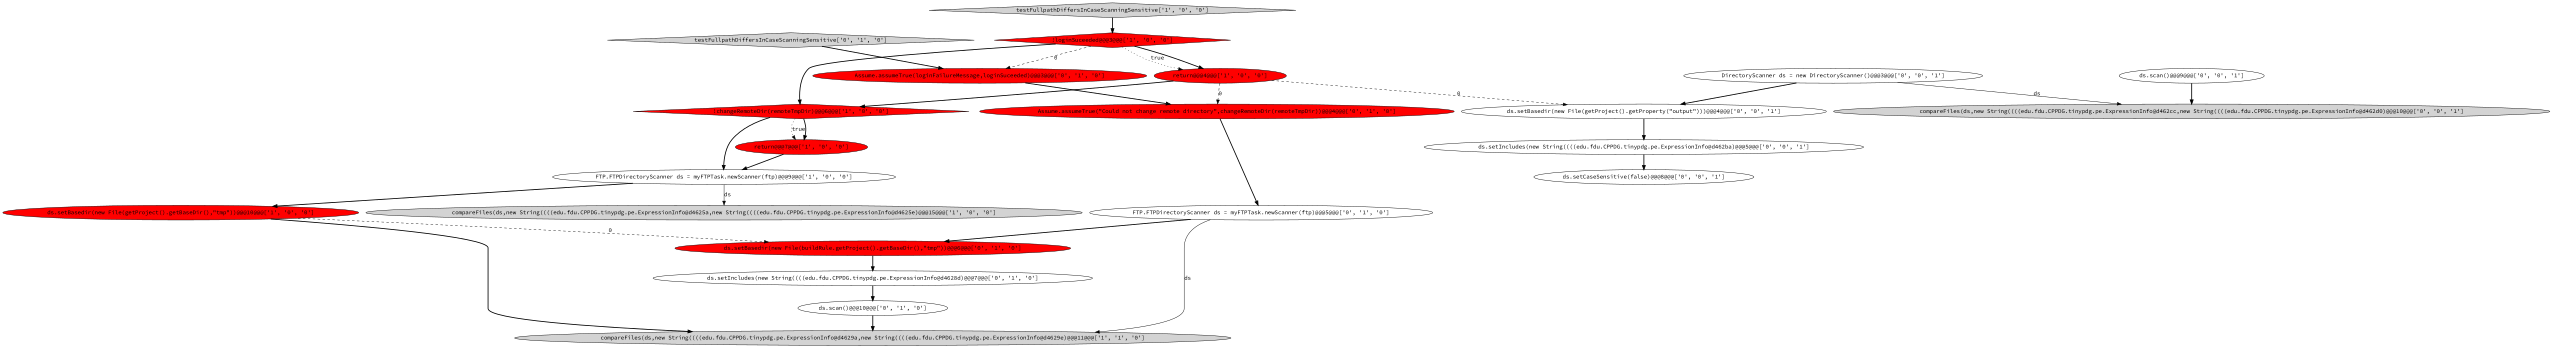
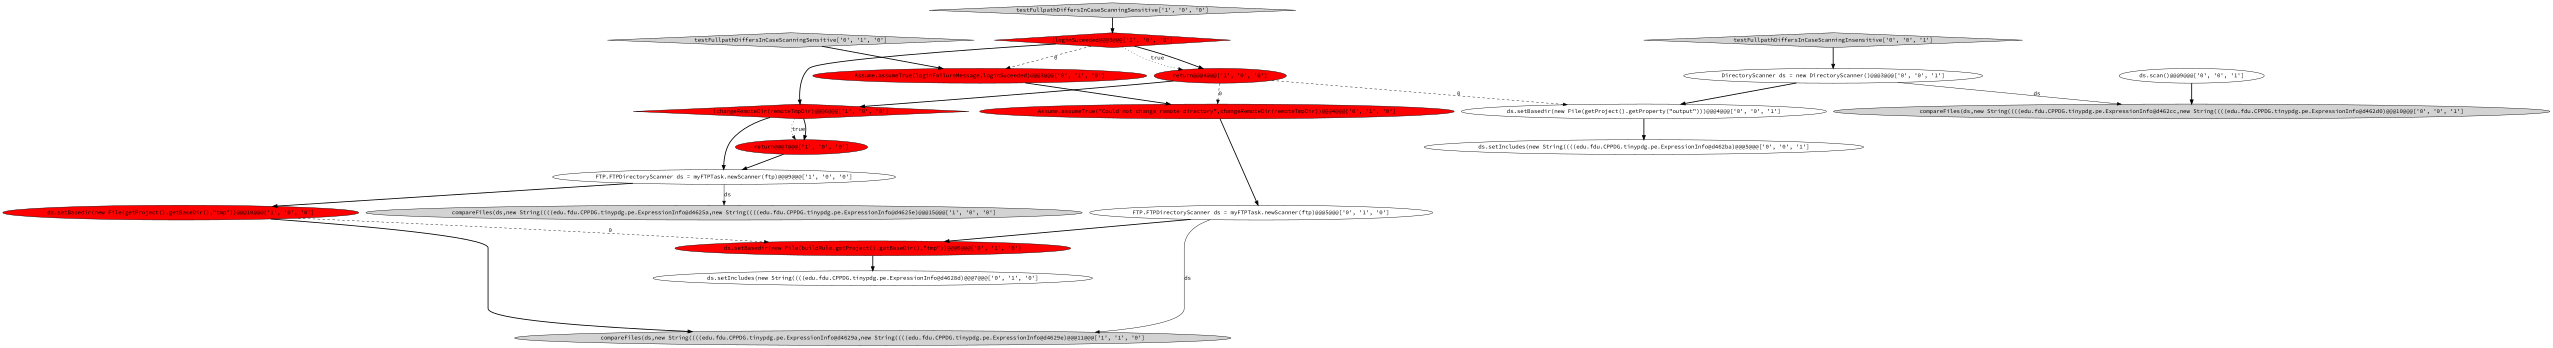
none -> (1833, 40)
(1644, 177) -> none
(873, 308) -> none
